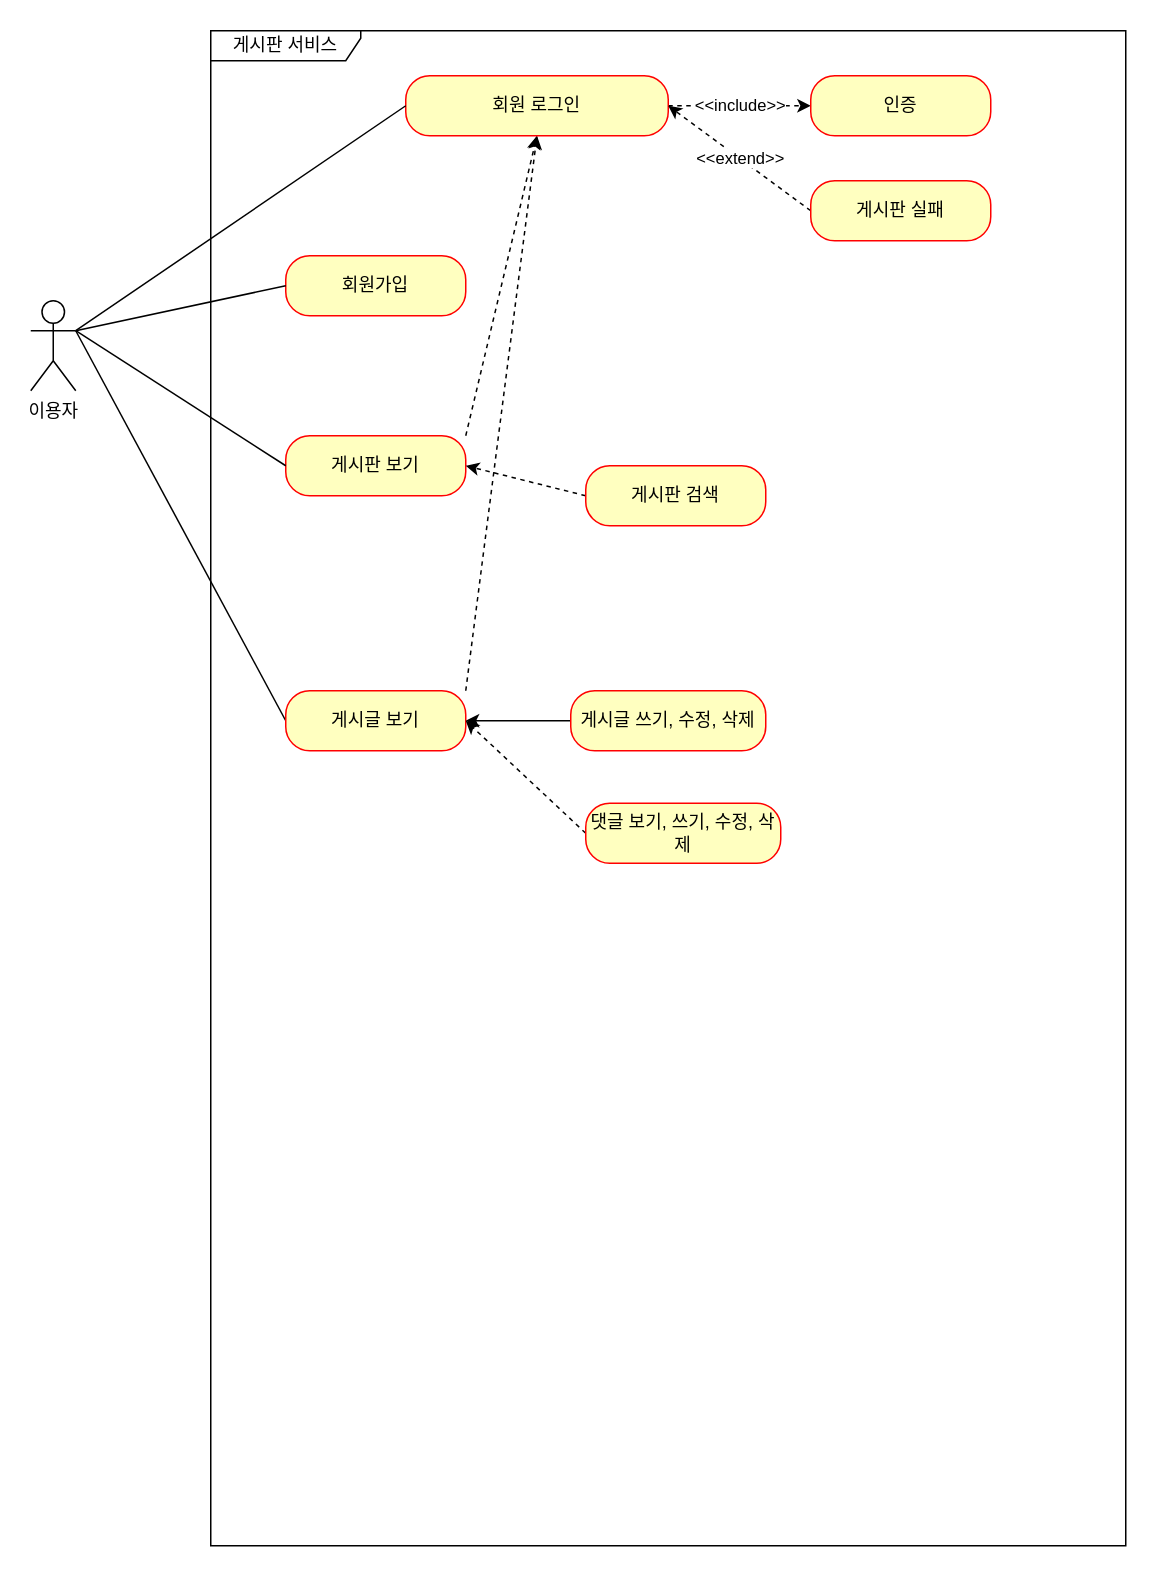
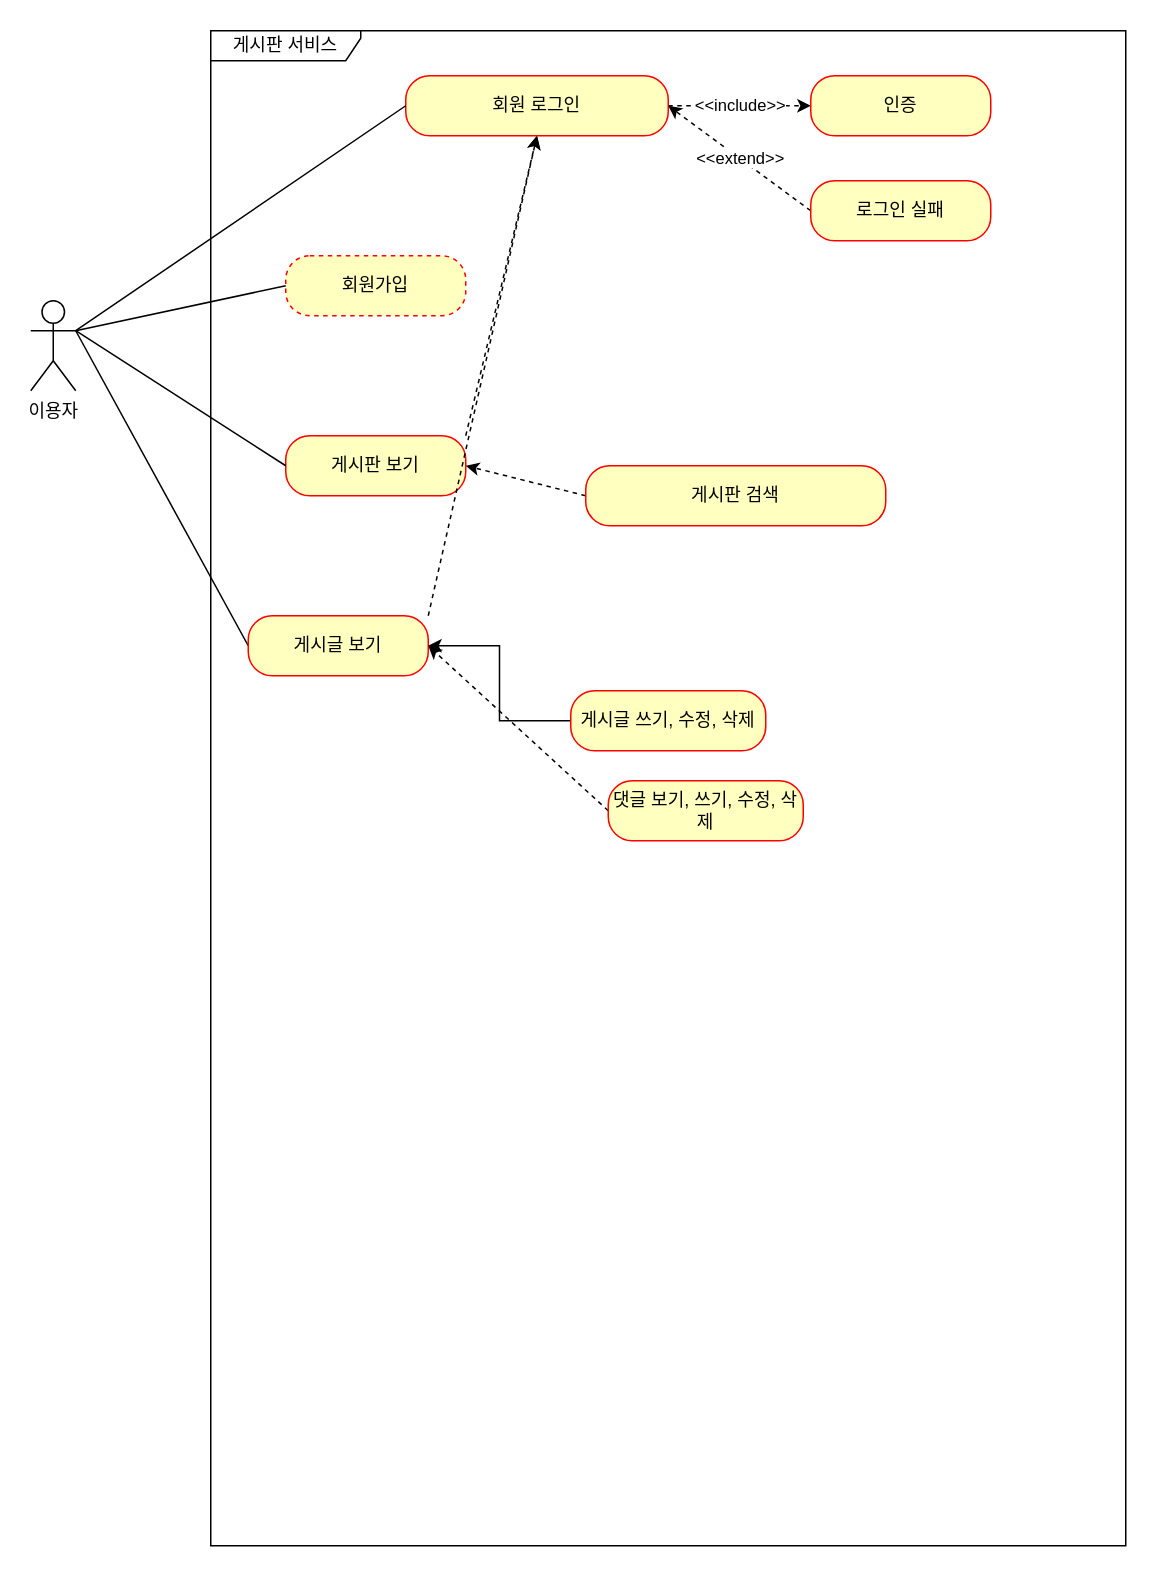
(901, 211) -> (901, 211)
(376, 286) -> (376, 286)
(676, 496) -> (736, 496)
(376, 721) -> (338, 646)
(683, 833) -> (706, 811)
